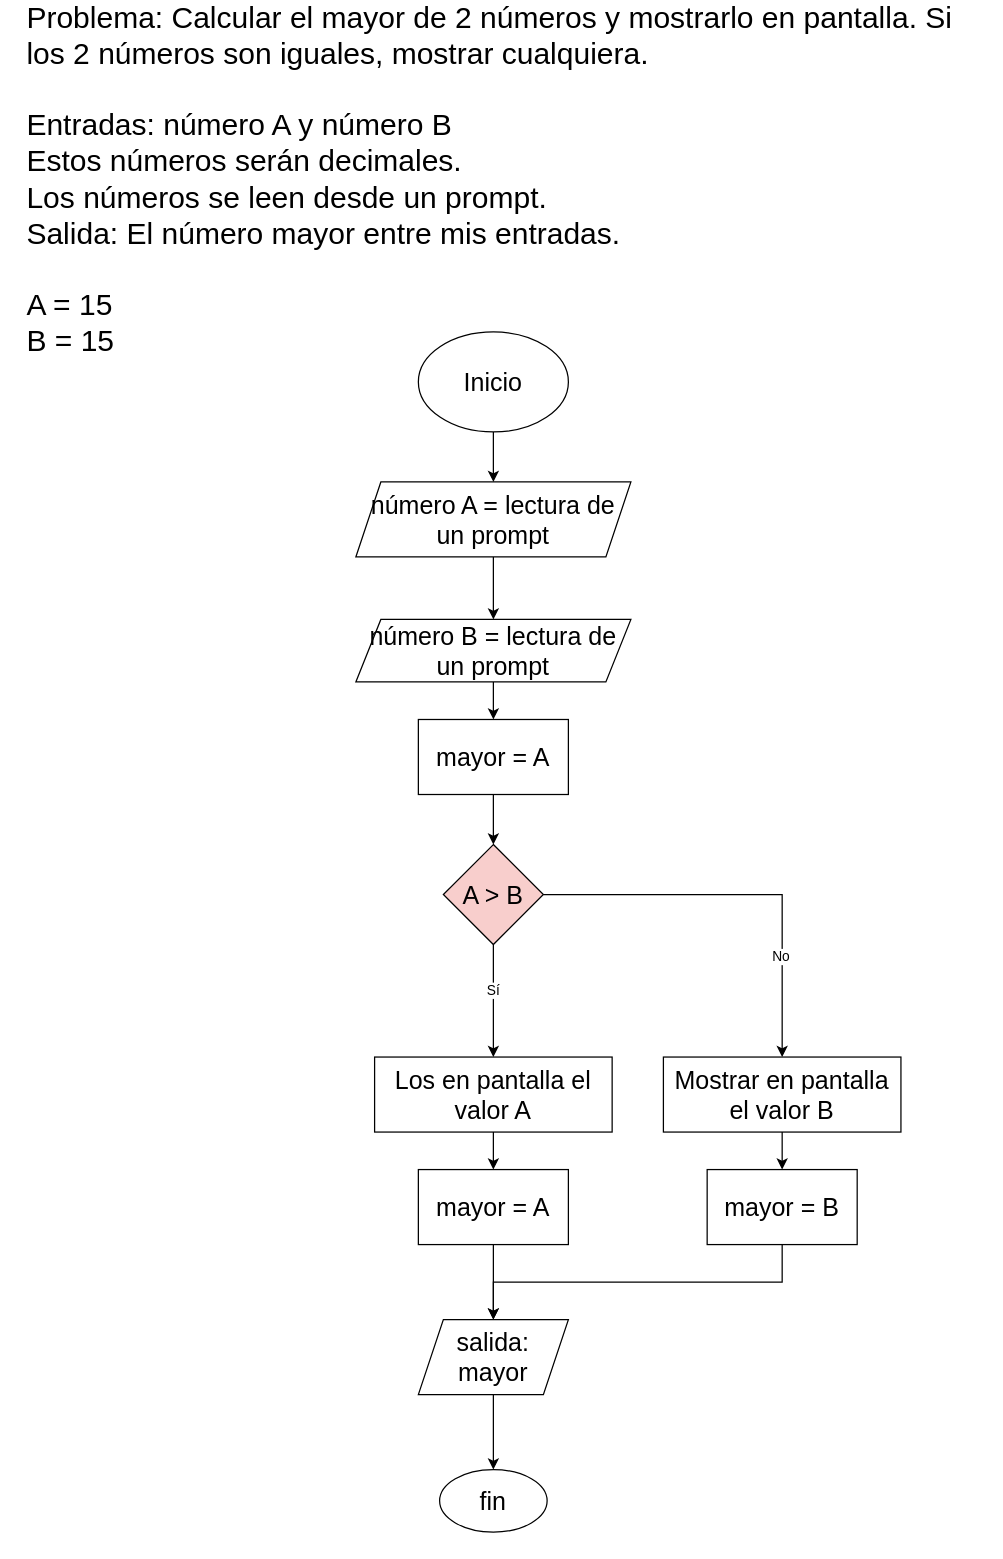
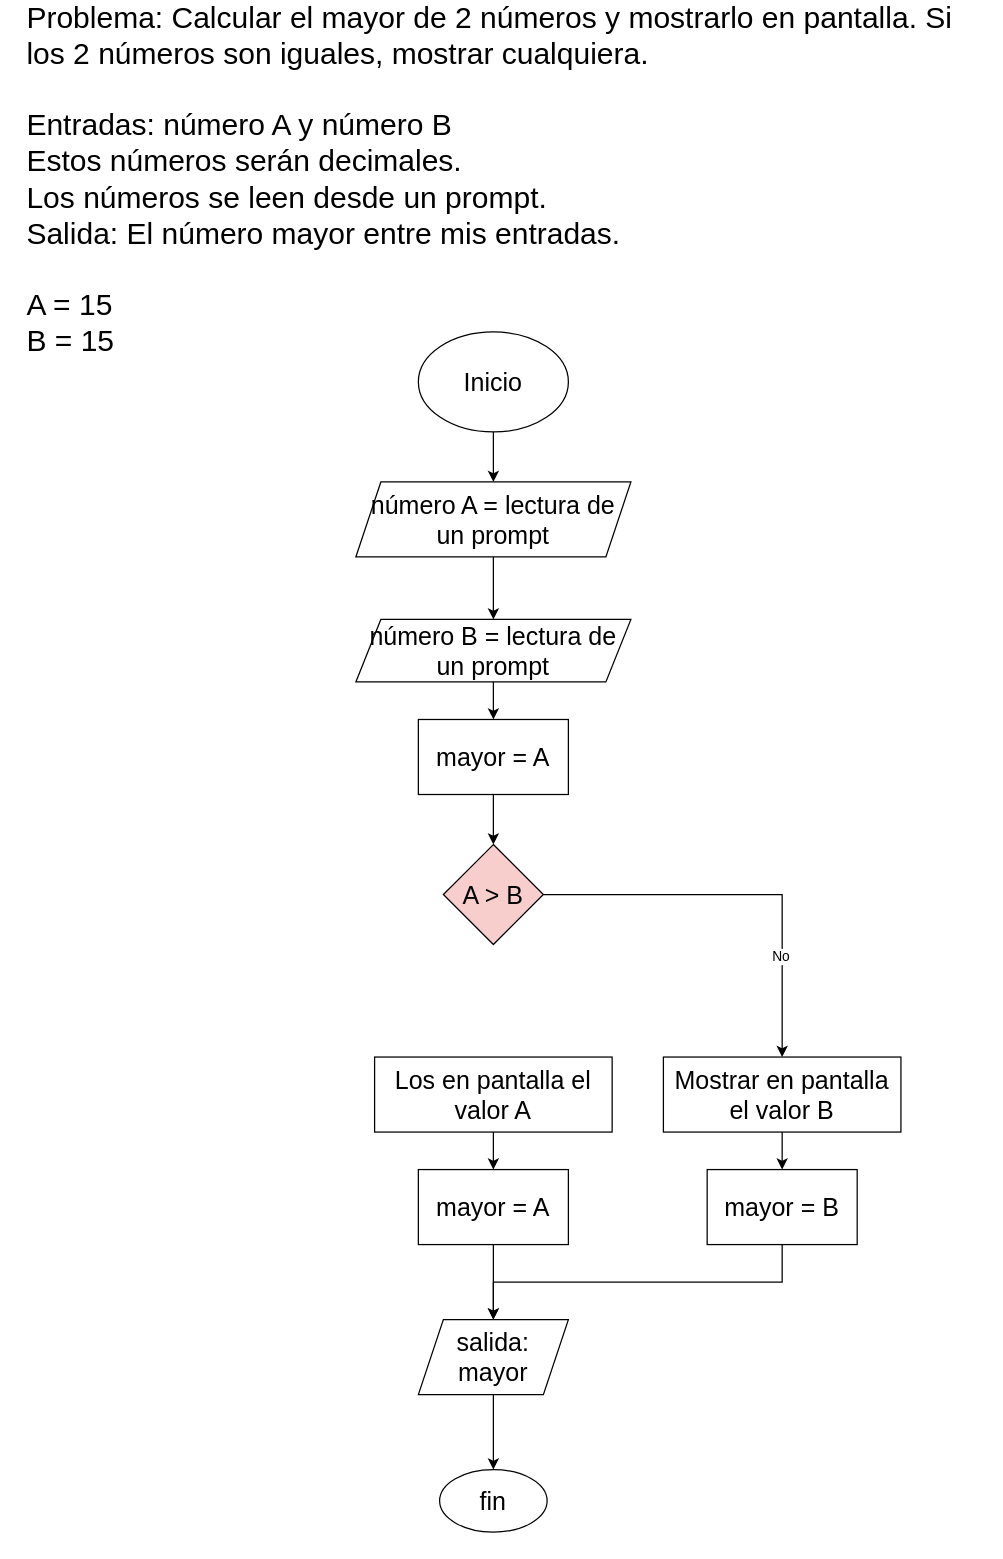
(493, 997) -> none
